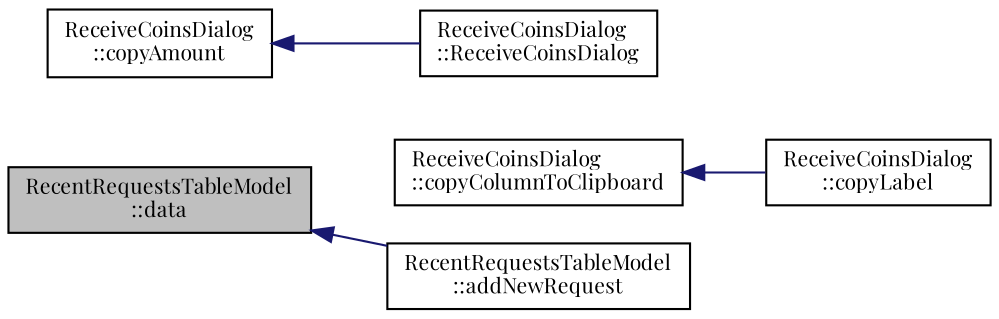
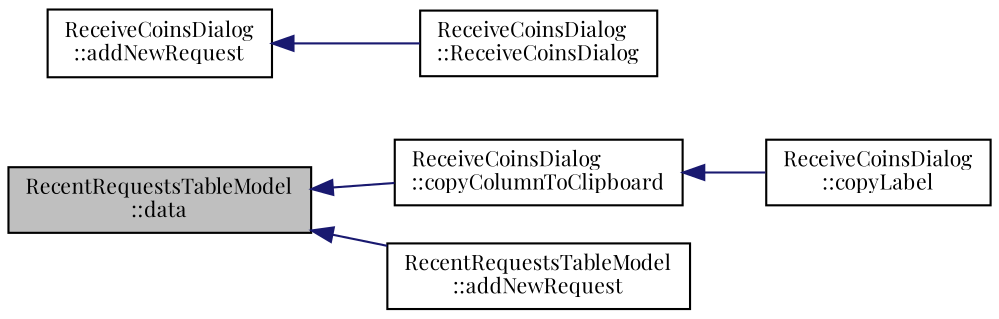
(160, 43) -> (160, 43)
none -> (364, 185)
